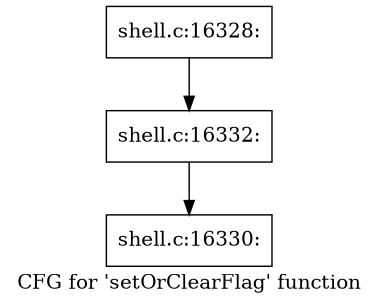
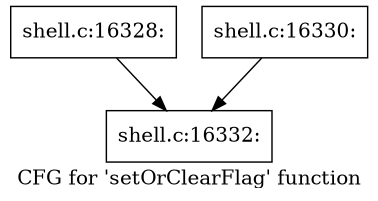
(189, 181) -> (242, 79)
